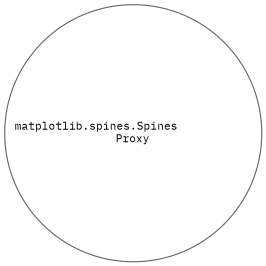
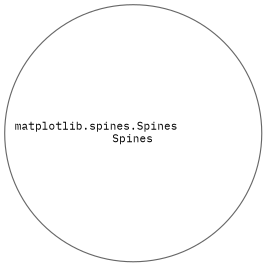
(133, 133) -> (133, 133)
